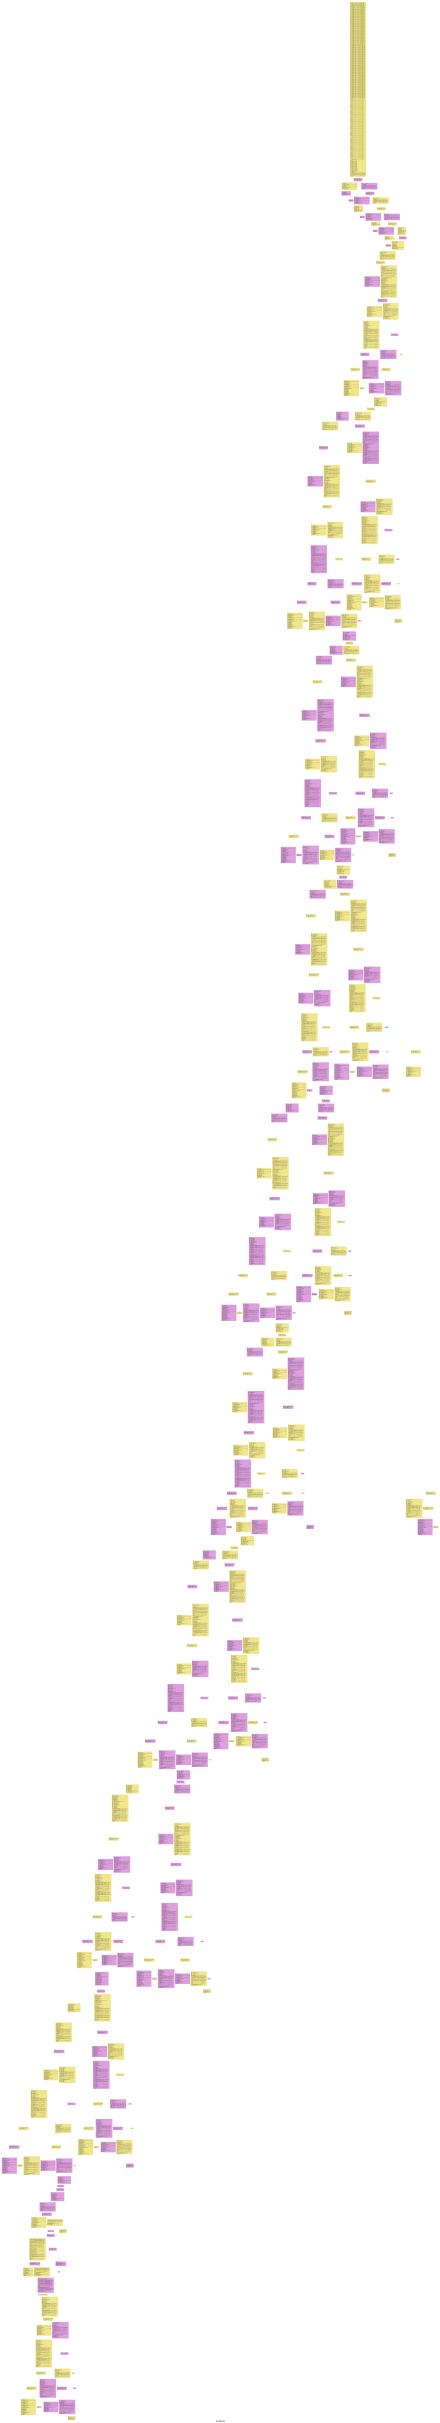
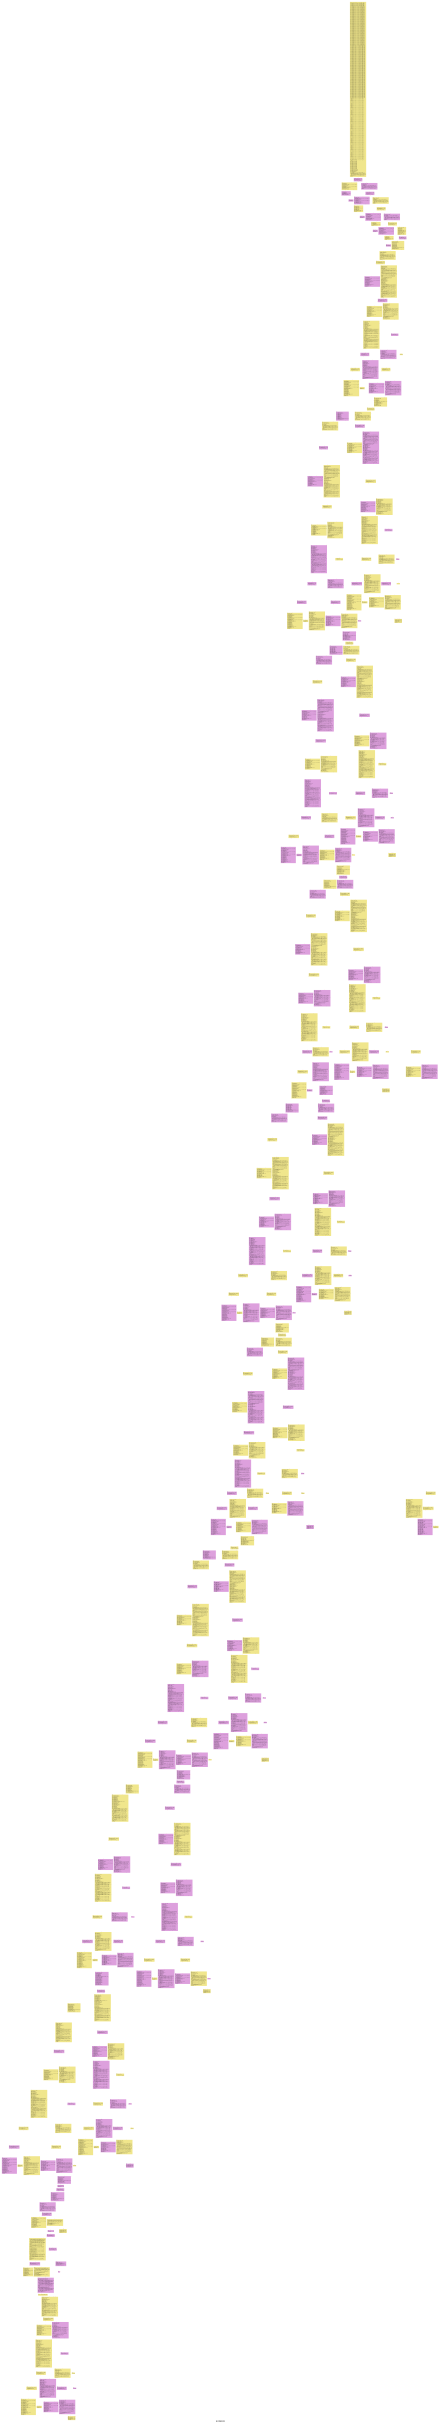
none -> (430, 1072)
